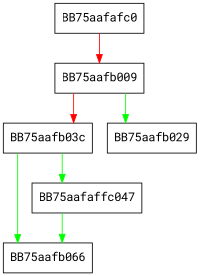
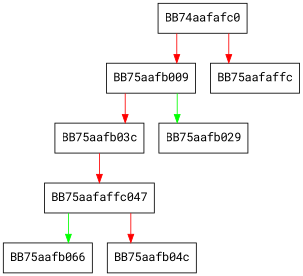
(99, 18) -> (203, 18)
none -> (255, 78)
(62, 164) -> (99, 164)
(18, 194) -> none
none -> (152, 258)
